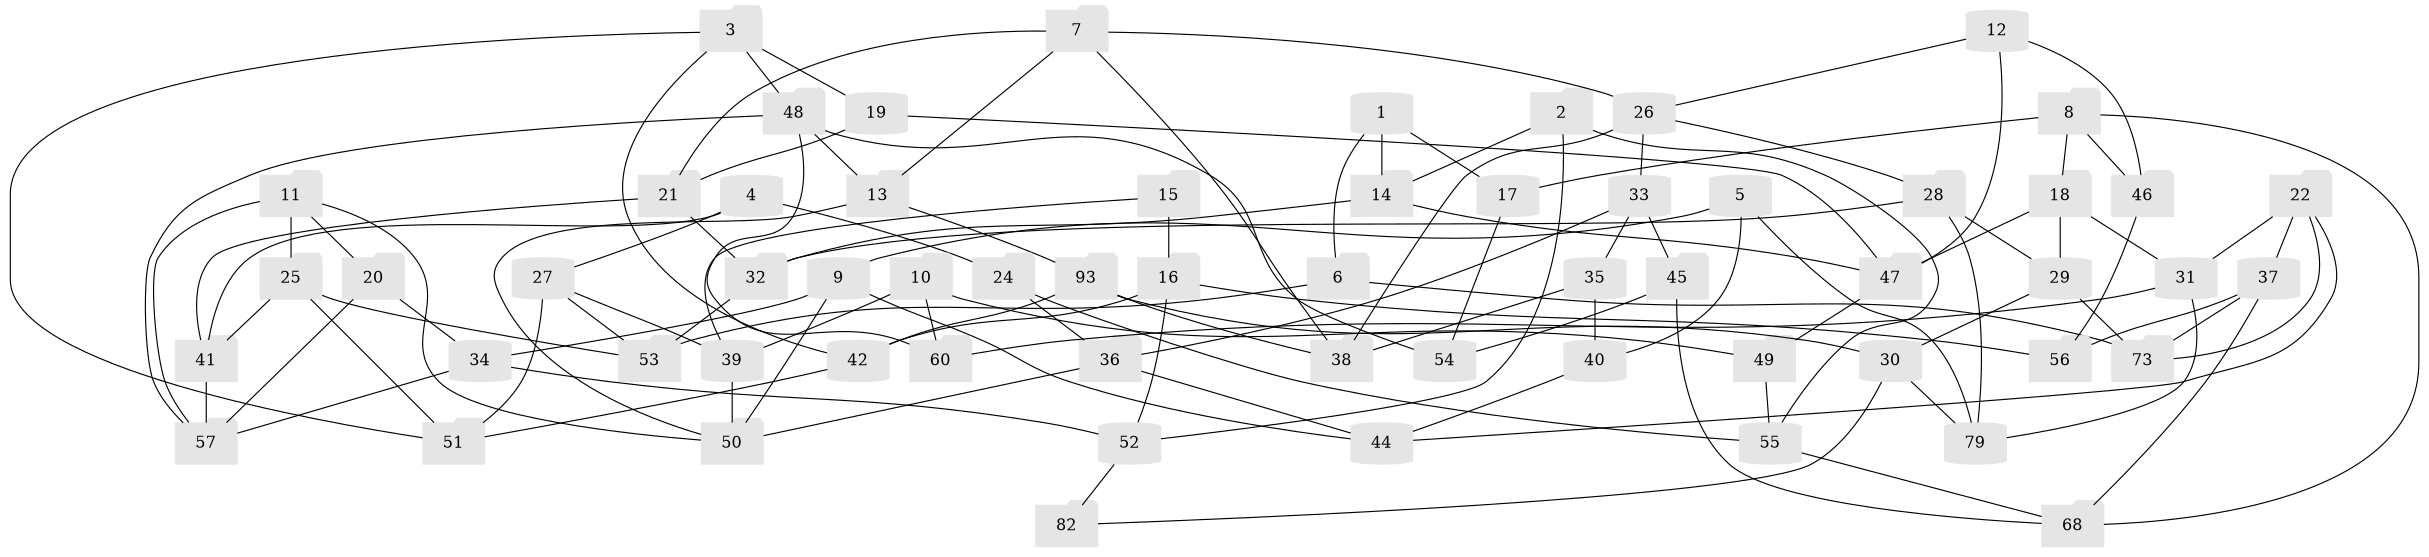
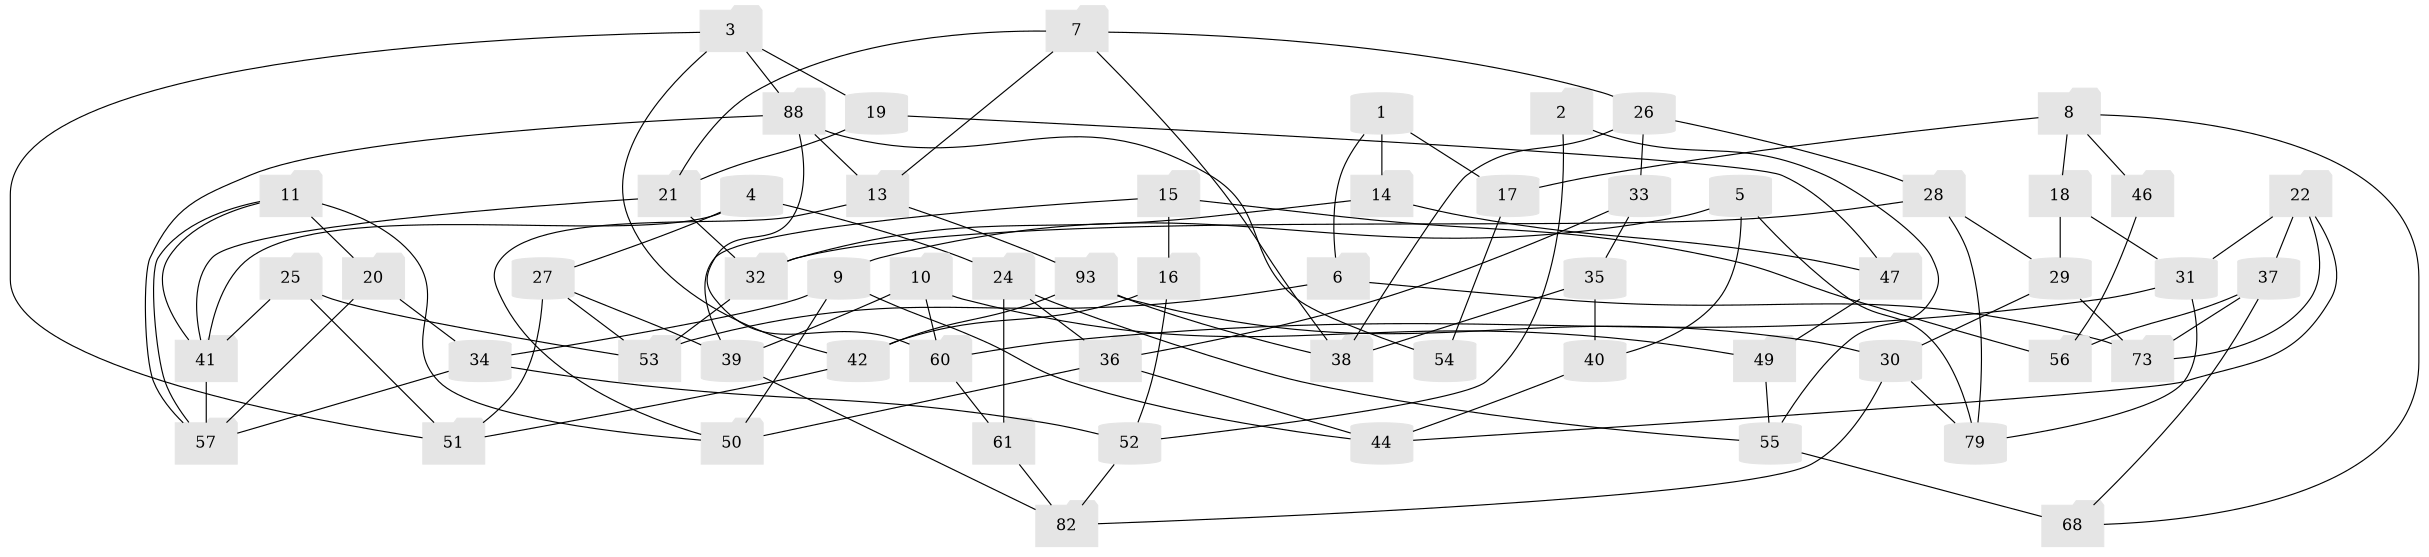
(1997, 31) -> none
(794, 113) -> (794, 113)
(1472, 155) -> none
(1975, 237) -> none
(291, 247) -> (174, 250)
(1678, 278) -> none
(1552, 318) -> (1684, 251)
(732, 402) -> (899, 443)
none -> (1004, 443)
